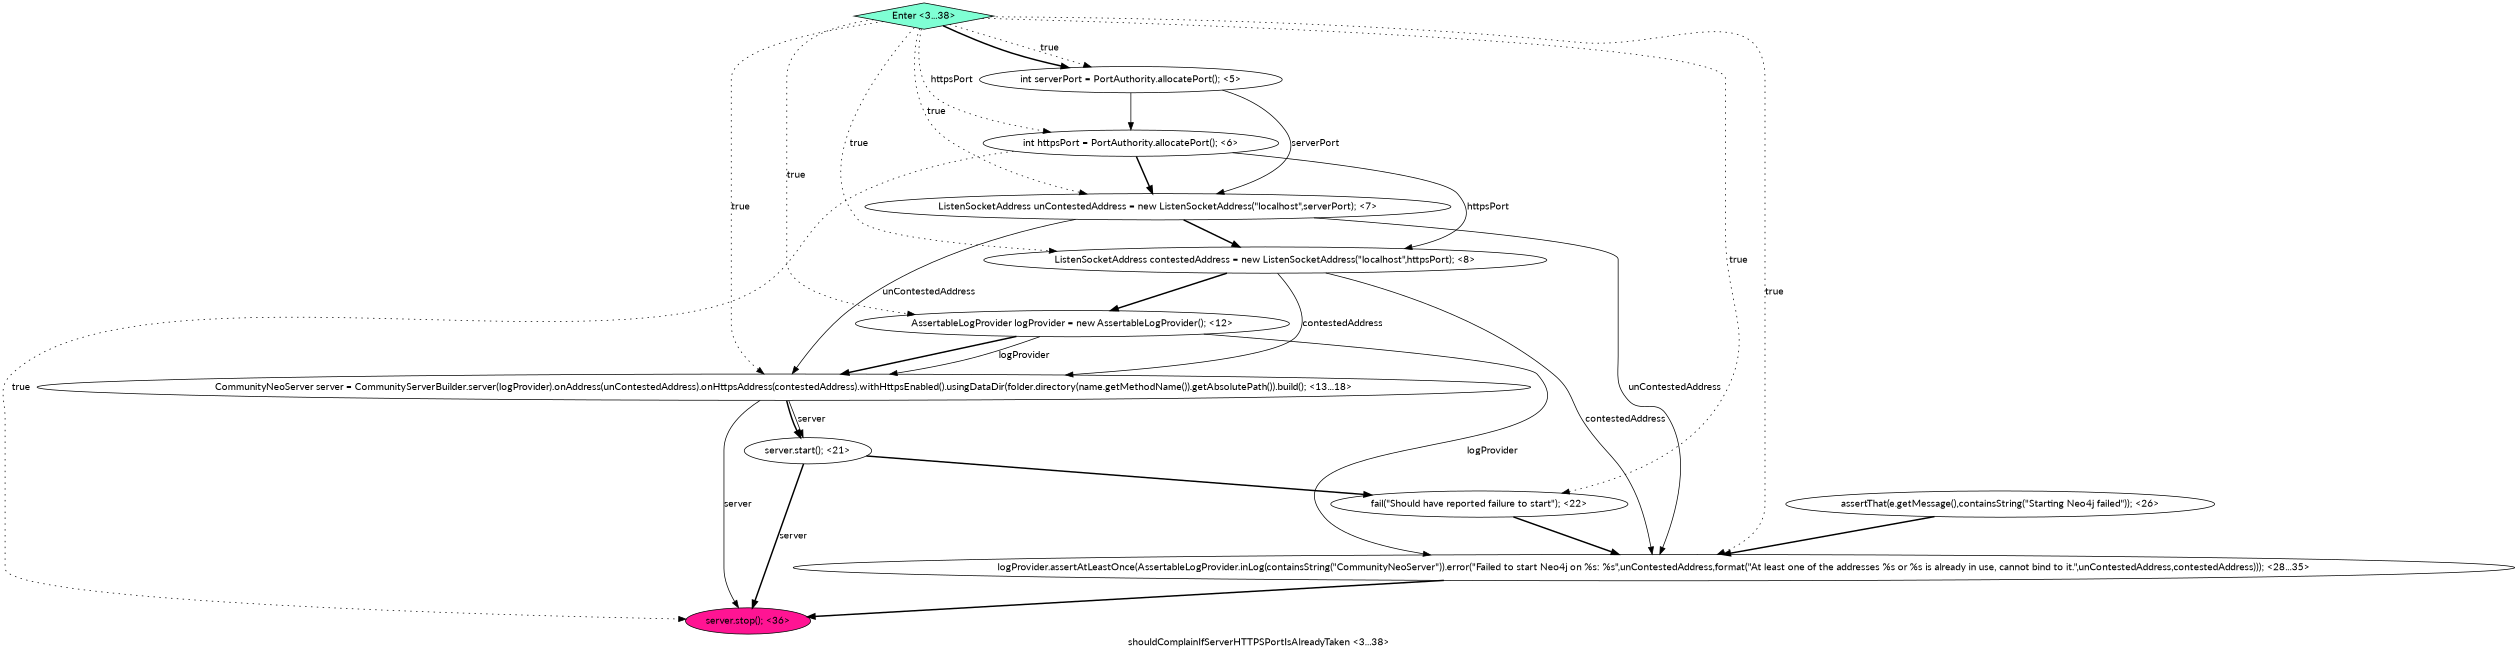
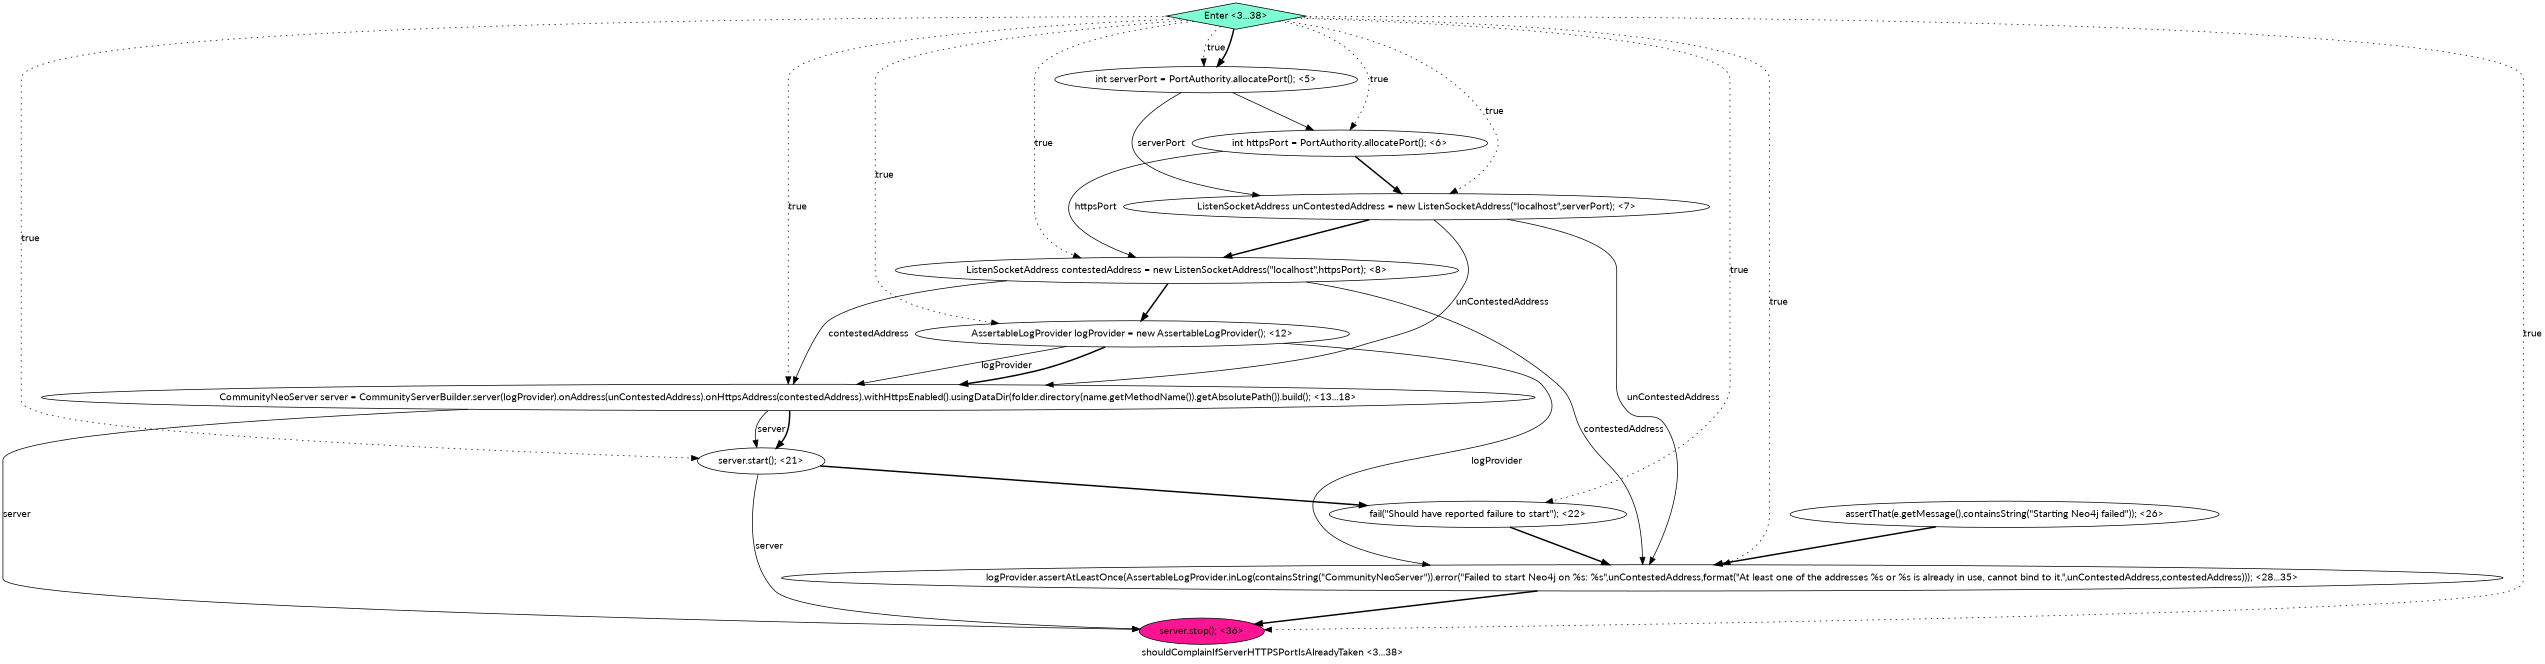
none -> (94, 55)
(952, 80) -> (1379, 80)
(96, 336) -> (2523, 345)
(779, 532) -> (891, 615)
